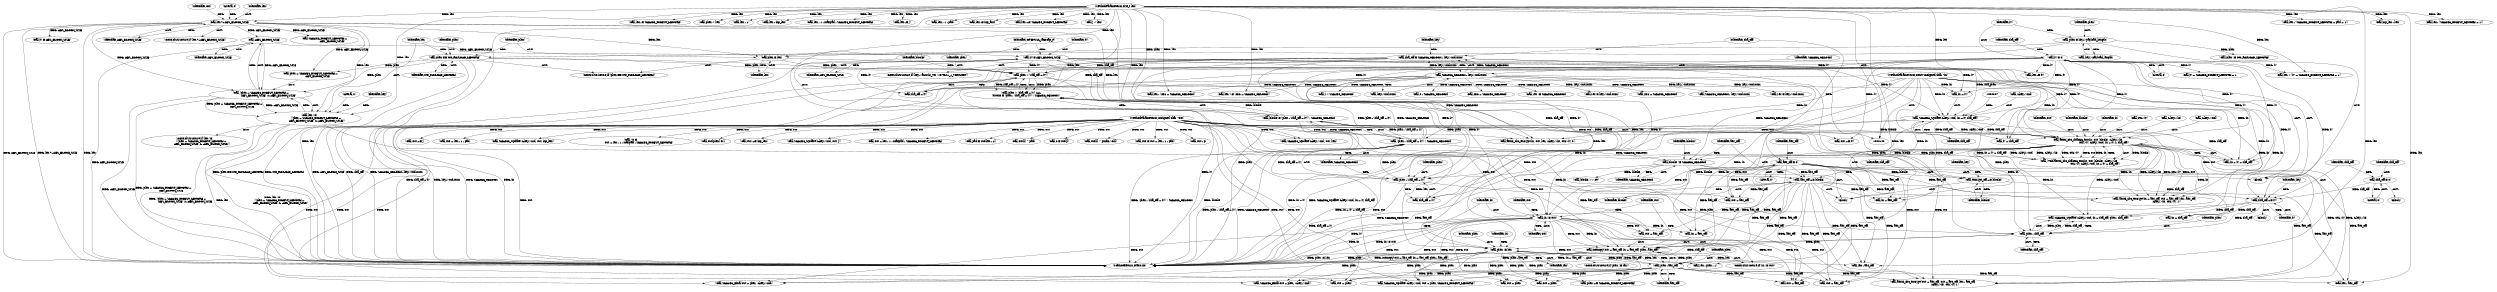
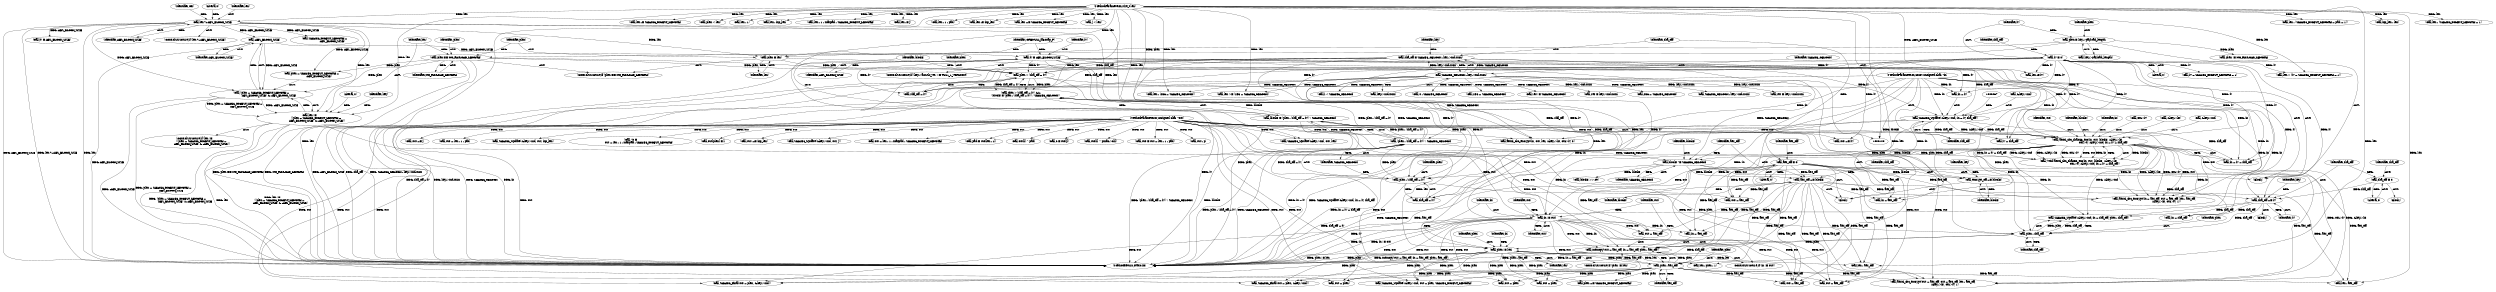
(982, 23) -> (982, 23)
(1941, 40) -> (1920, 40)
(1986, 85) -> (1984, 85)
